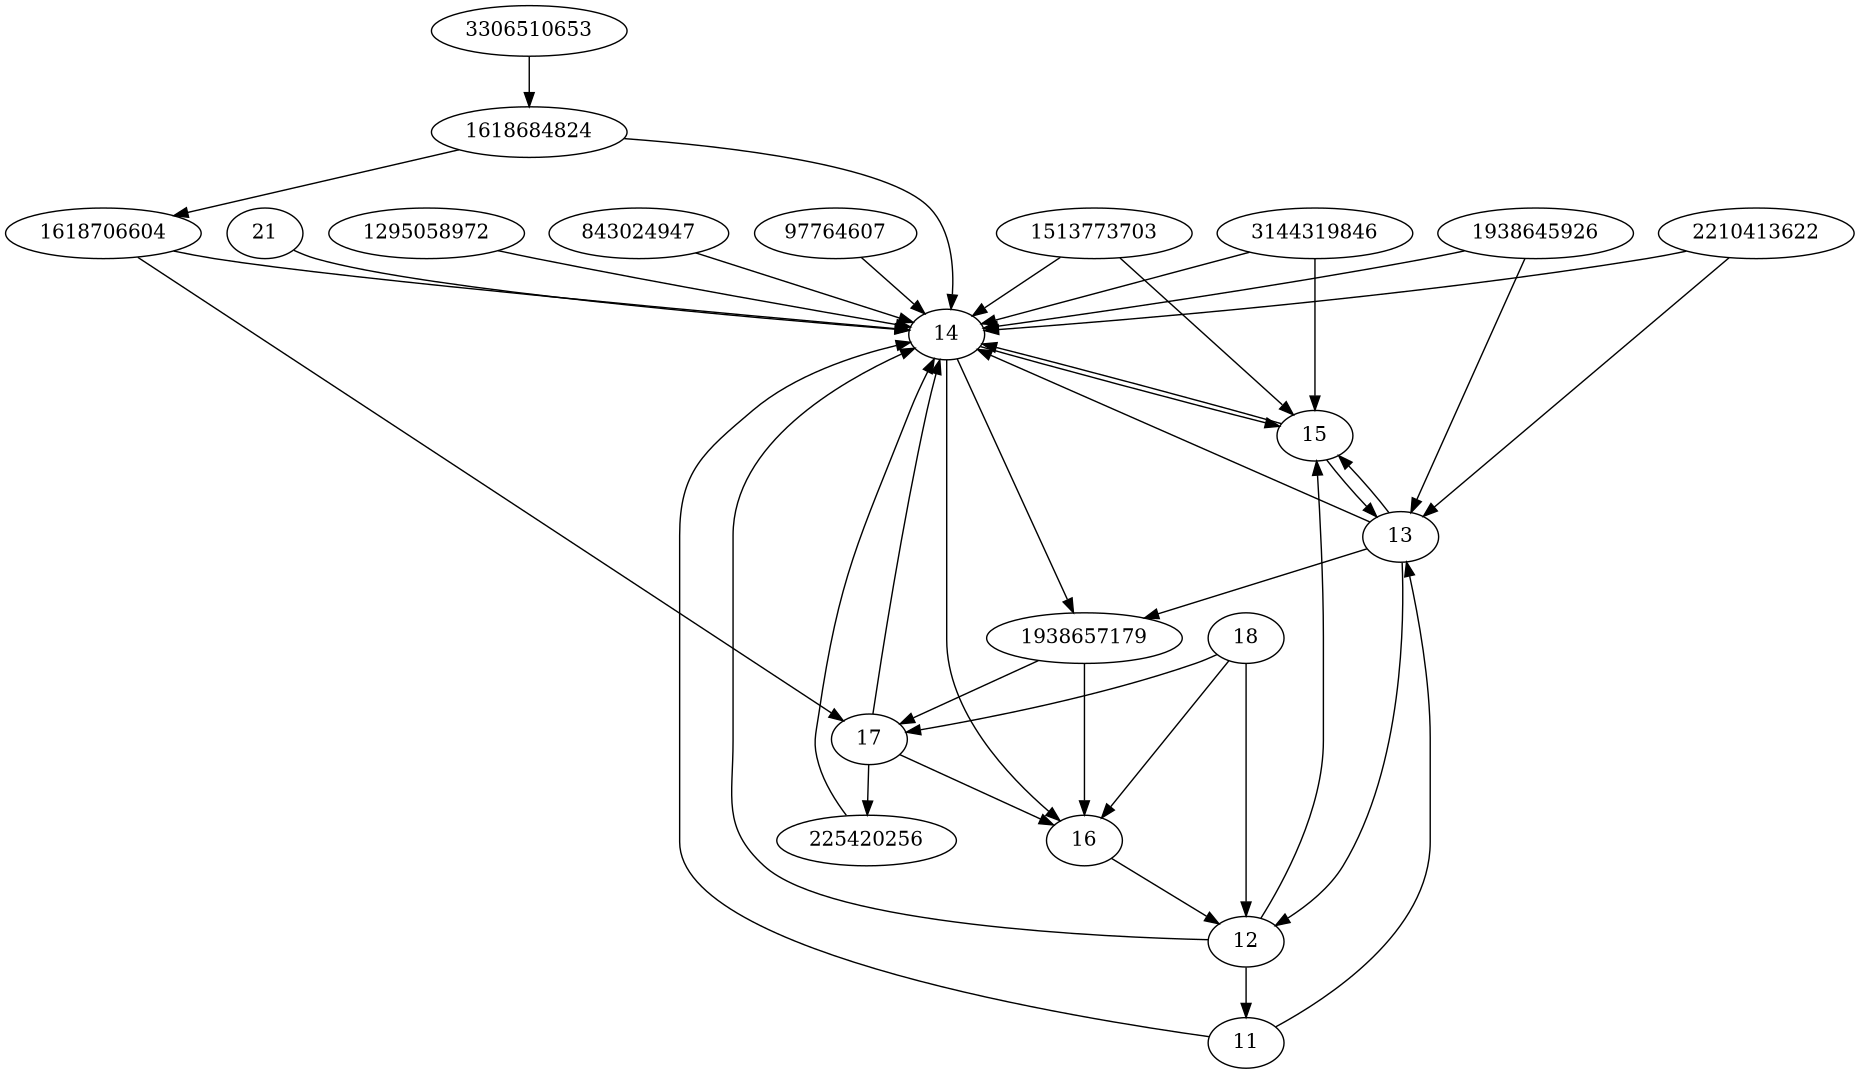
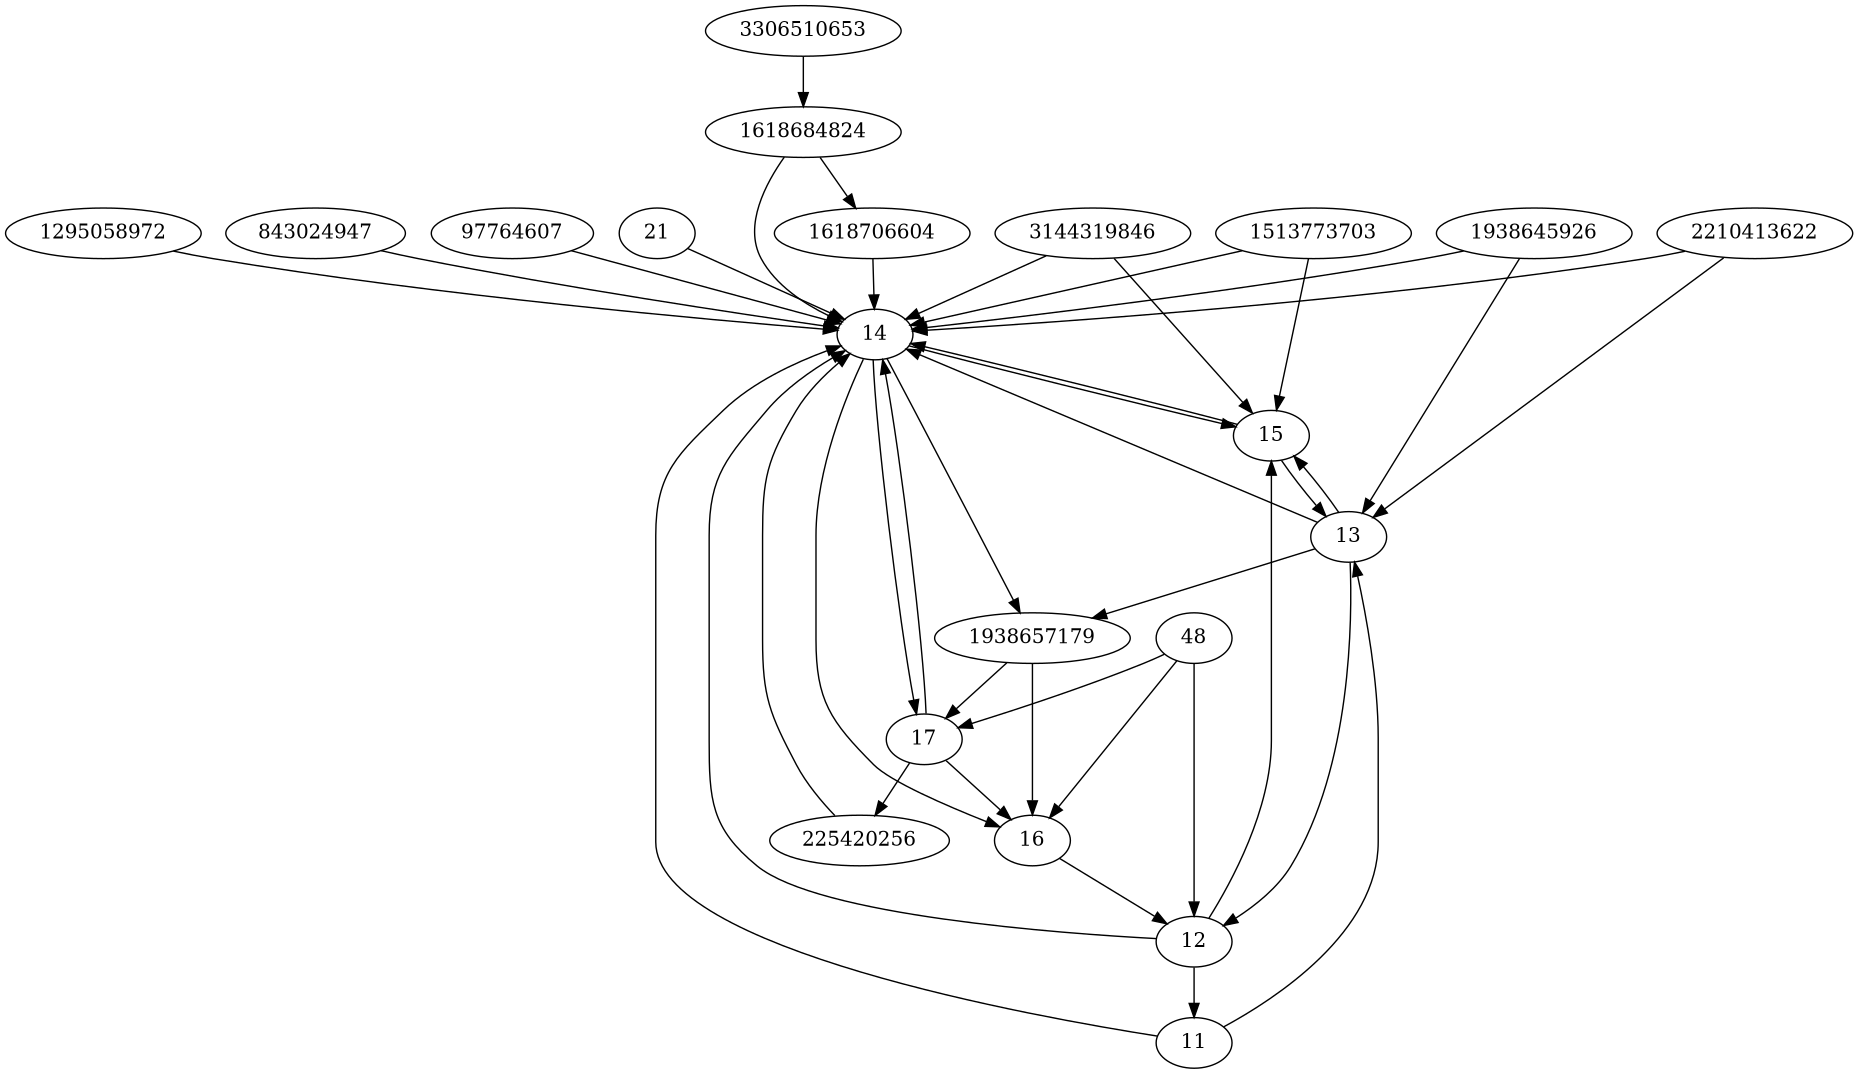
(485, 485) -> (889, 531)
(1246, 638) -> (1194, 638)
